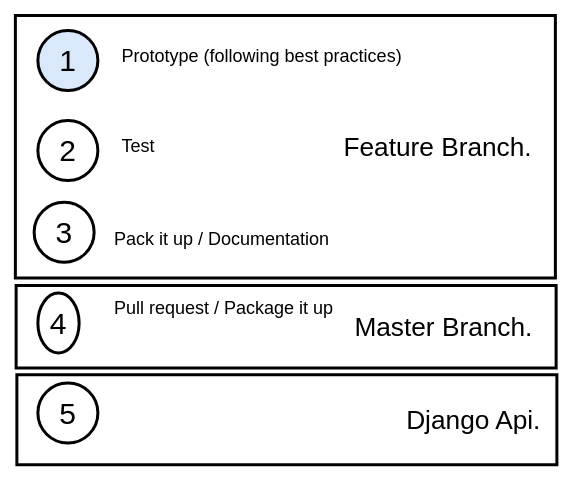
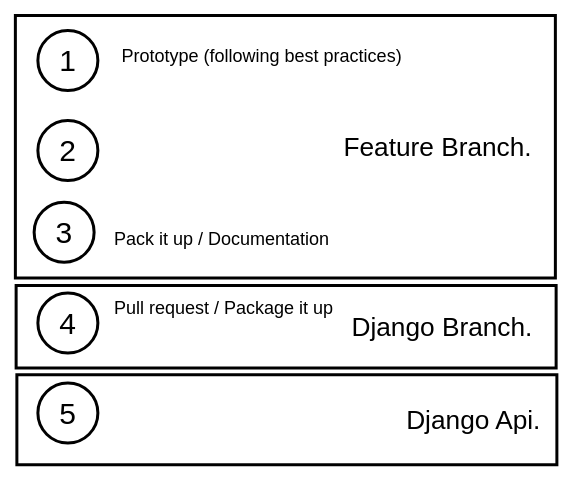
(68, 60) -> (68, 60)
(225, 147) -> none
(59, 323) -> (68, 323)
(459, 327) -> (459, 327)
